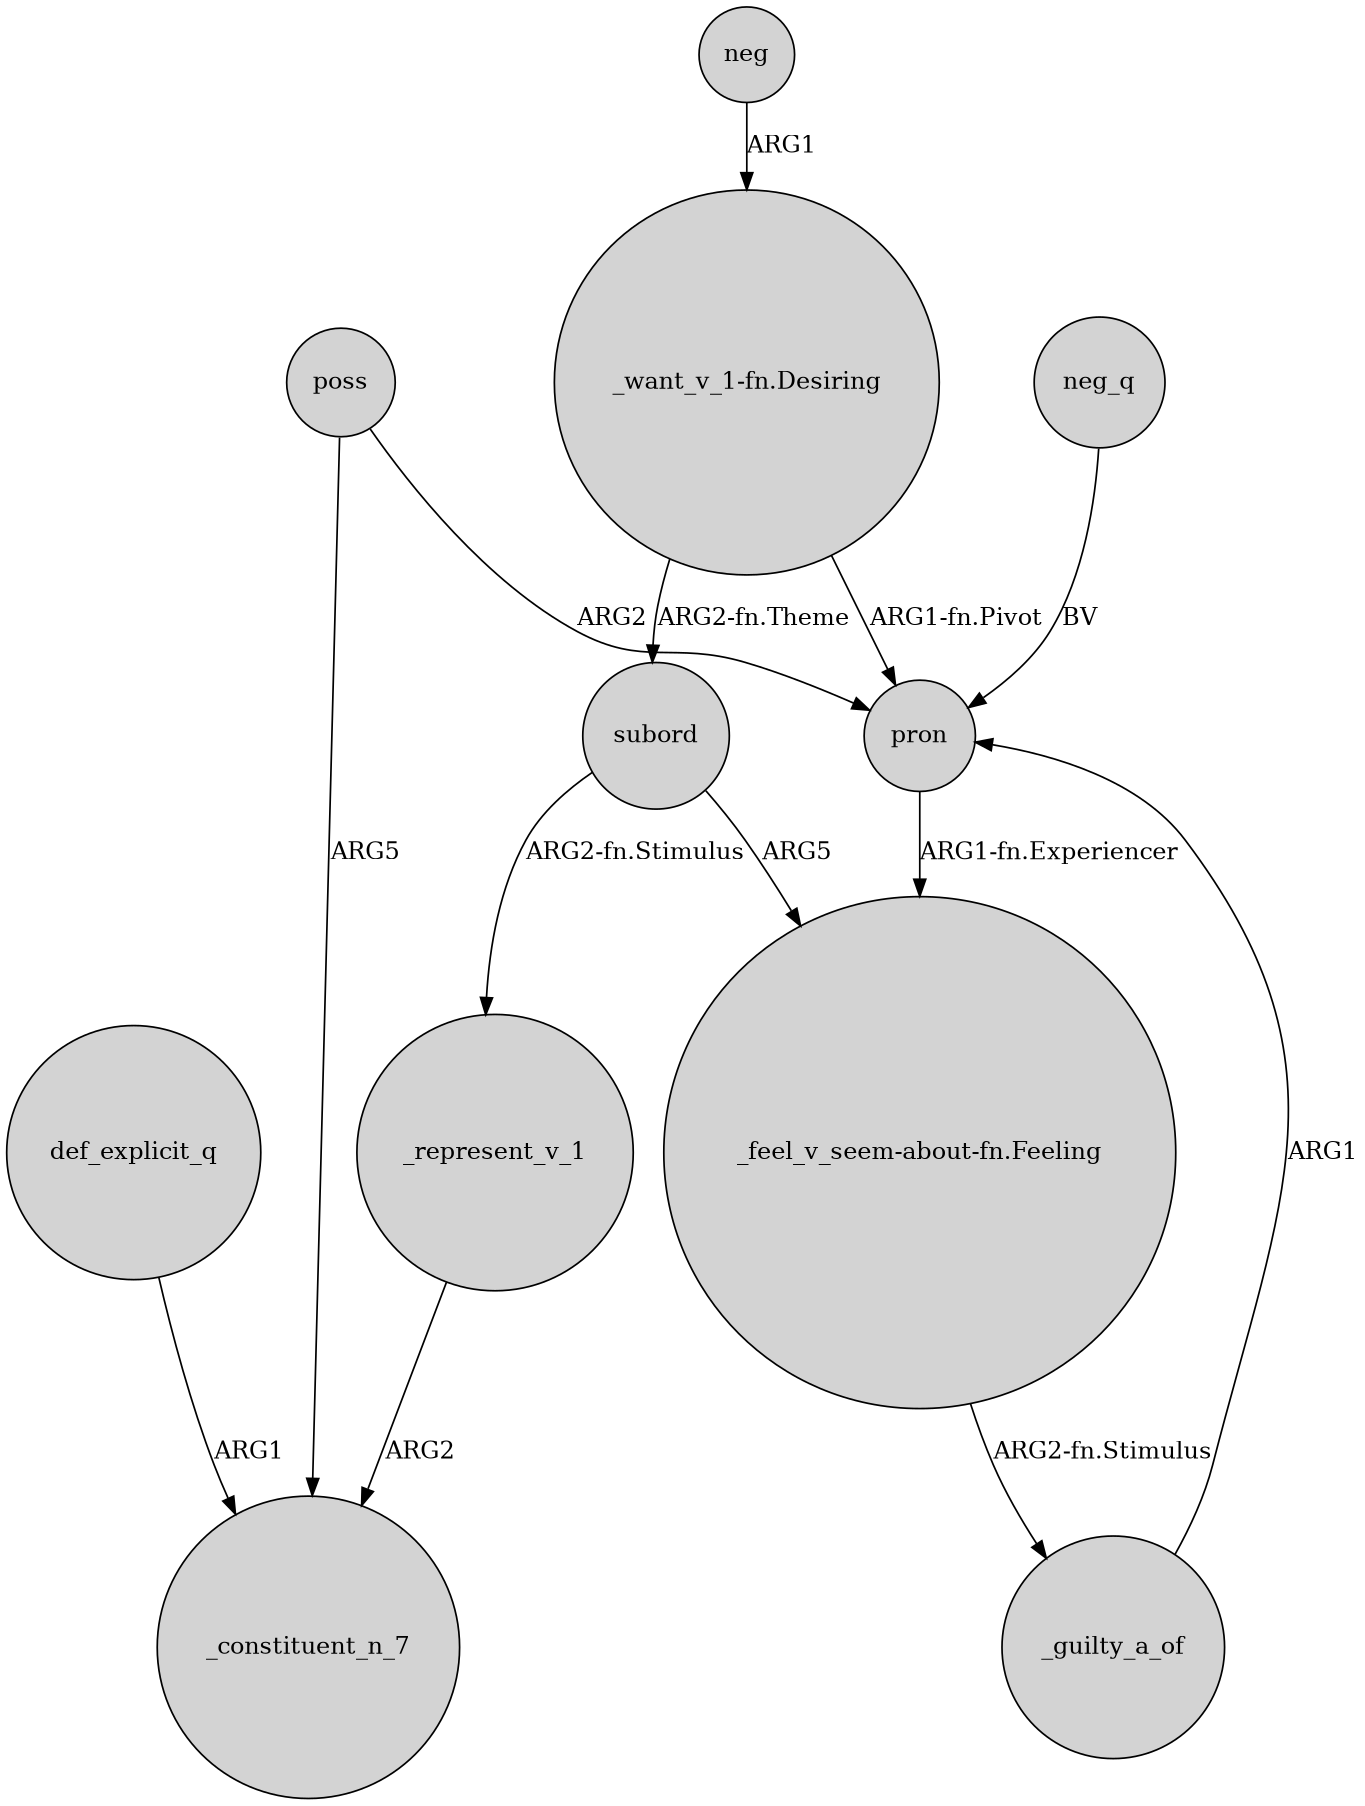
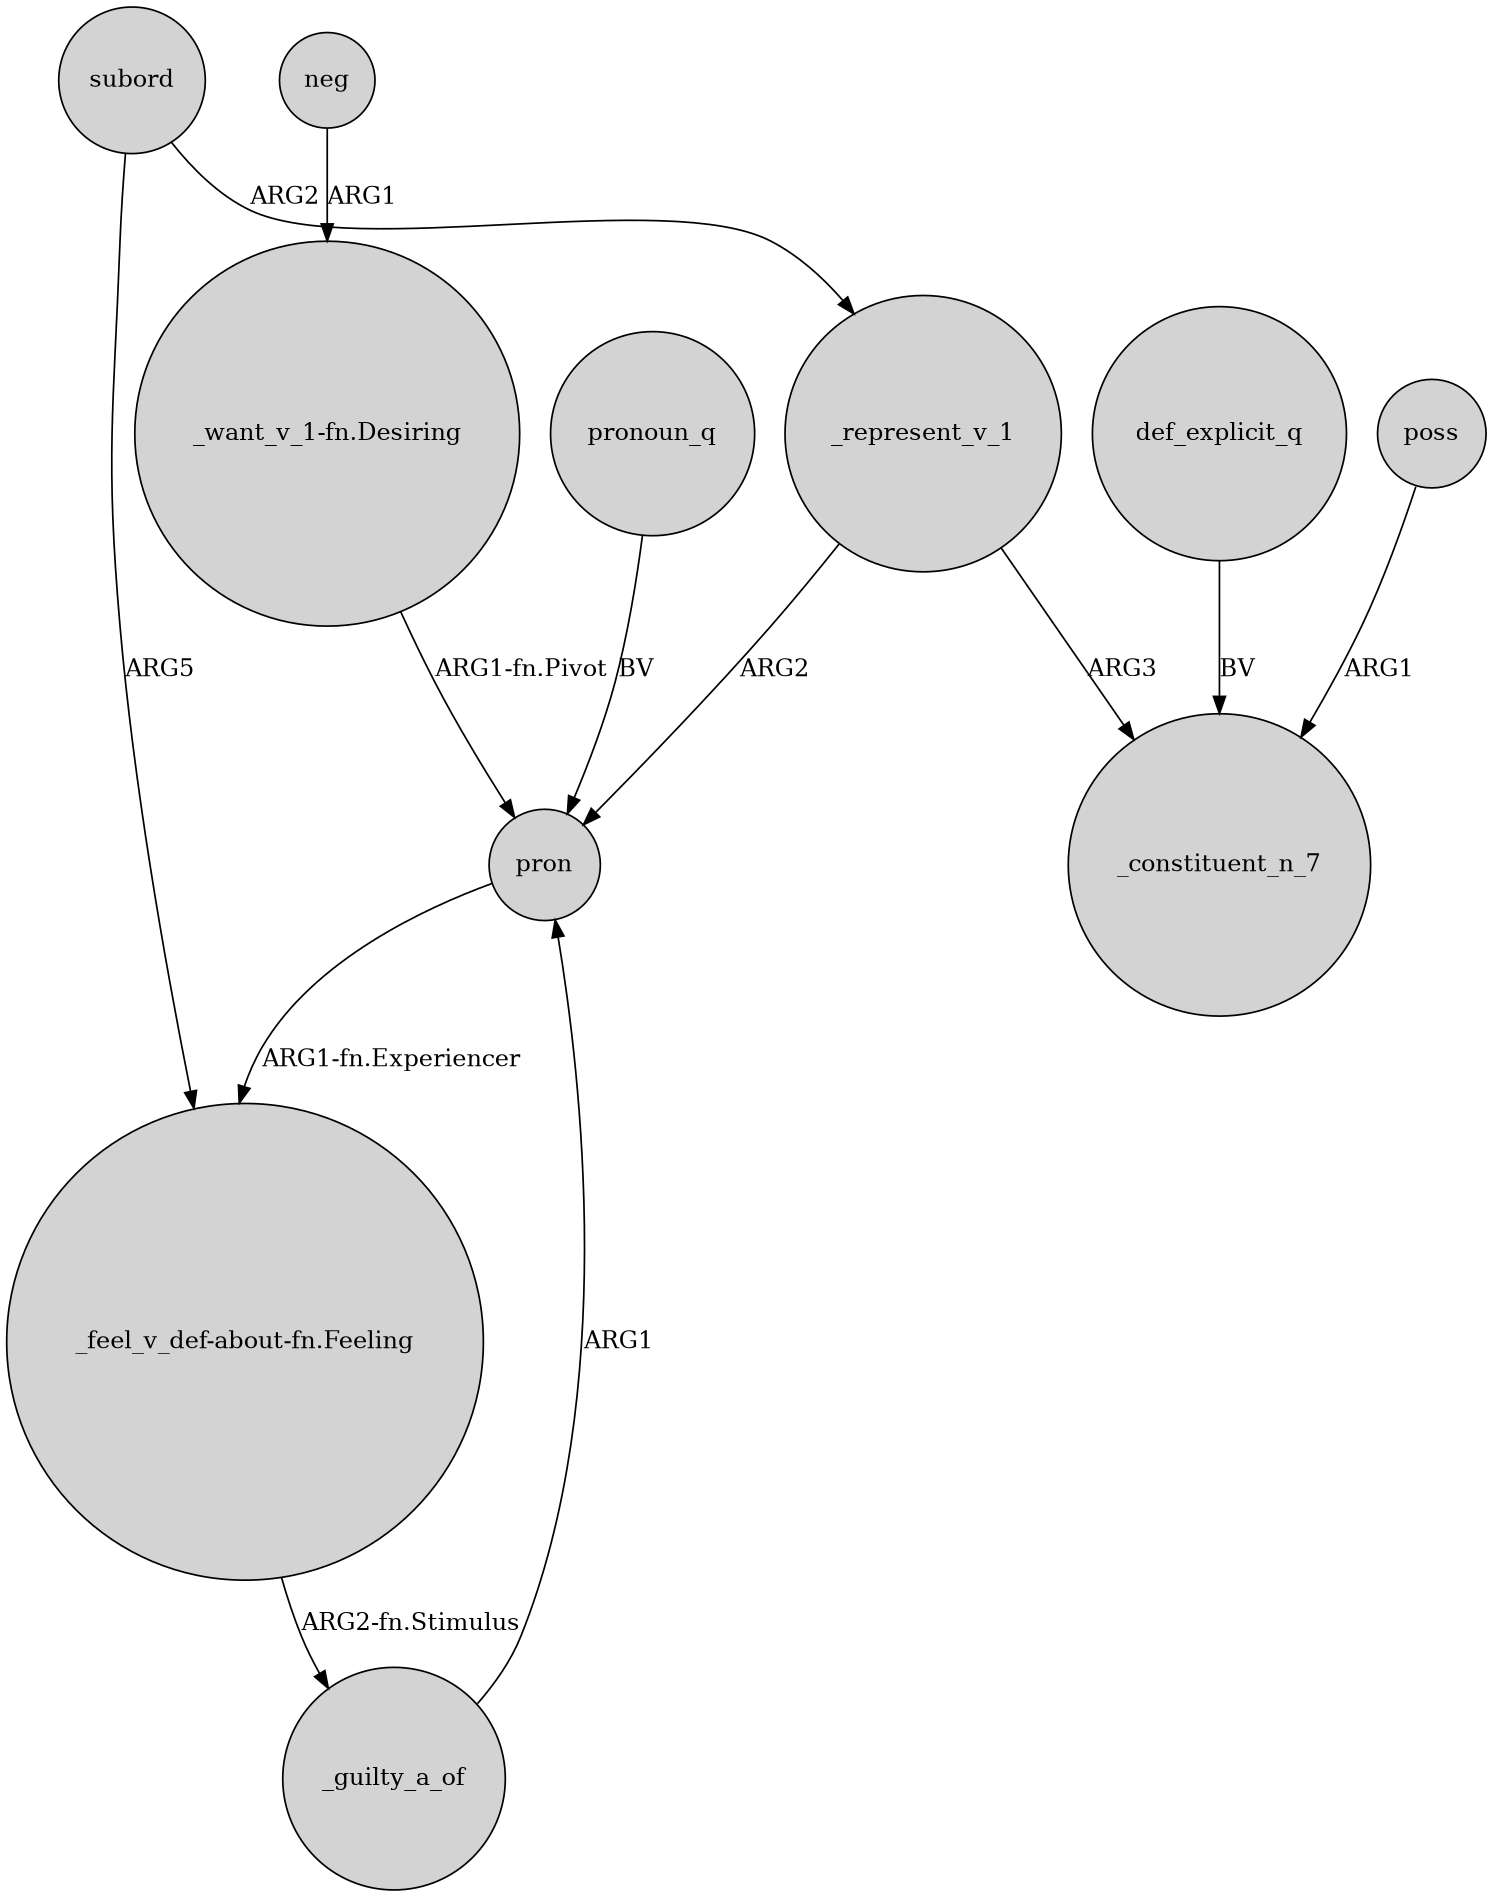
(1100, 382) -> (653, 434)
(659, 602) -> none
(576, 631) -> (721, 681)
(366, 853) -> (1380, 670)
(635, 853) -> (285, 197)
(920, 1153) -> (245, 1342)
(249, 1452) -> (1237, 670)
(421, 1452) -> (1123, 670)
